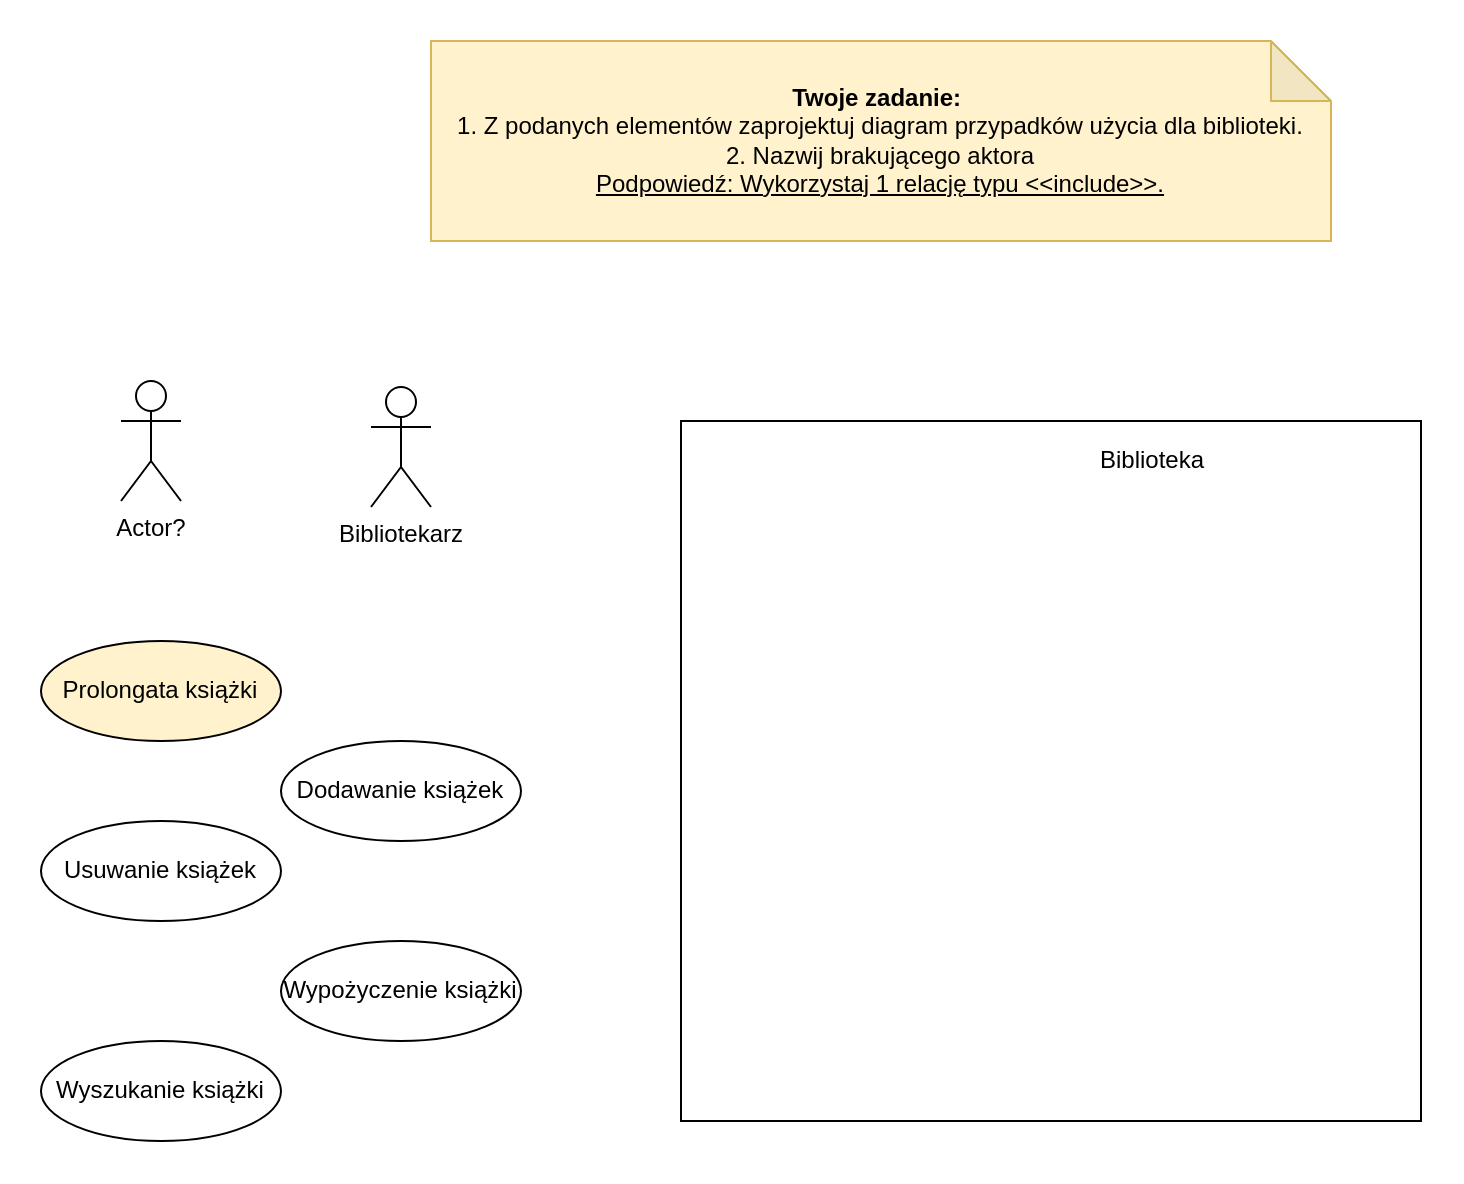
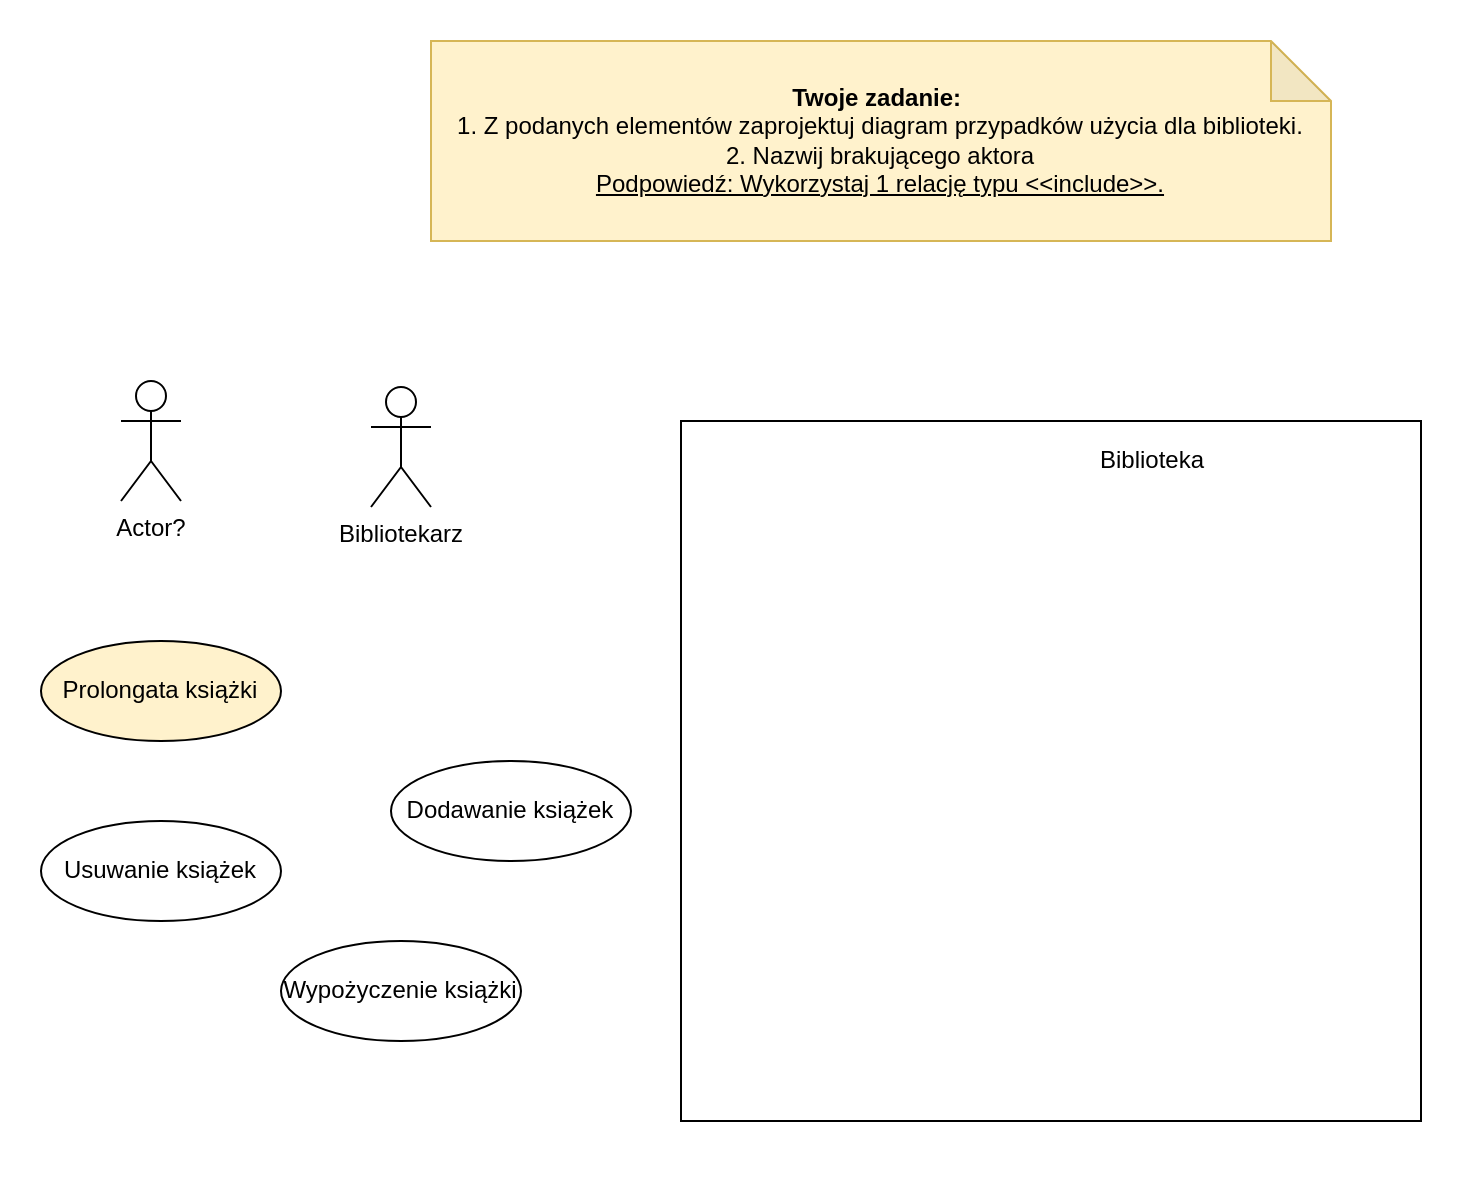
(401, 791) -> (511, 811)
(161, 1091) -> none
